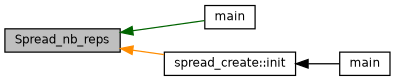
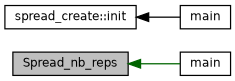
(148, 52) -> none
